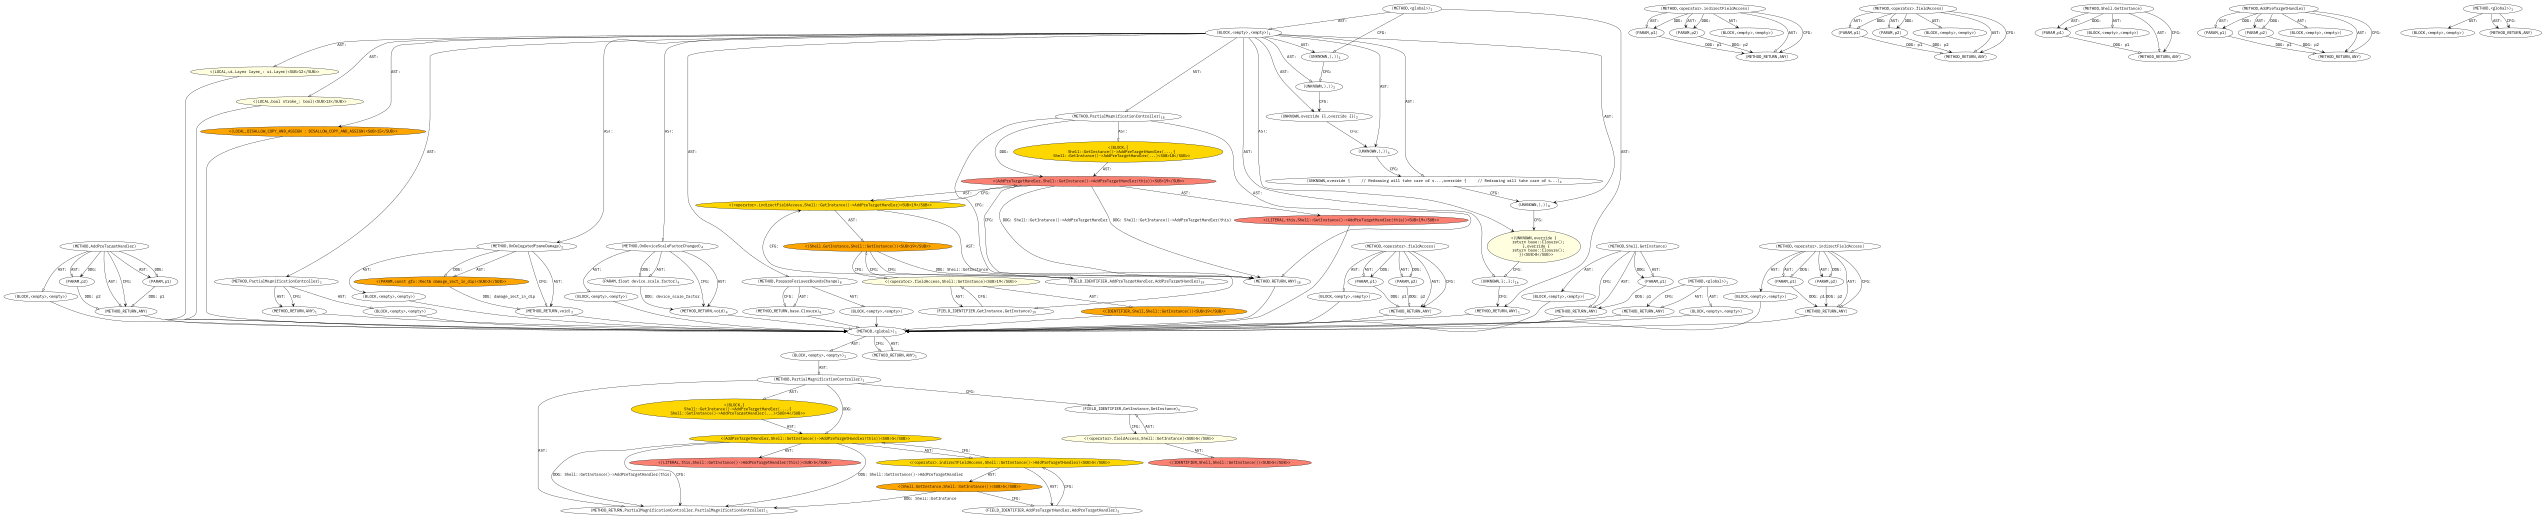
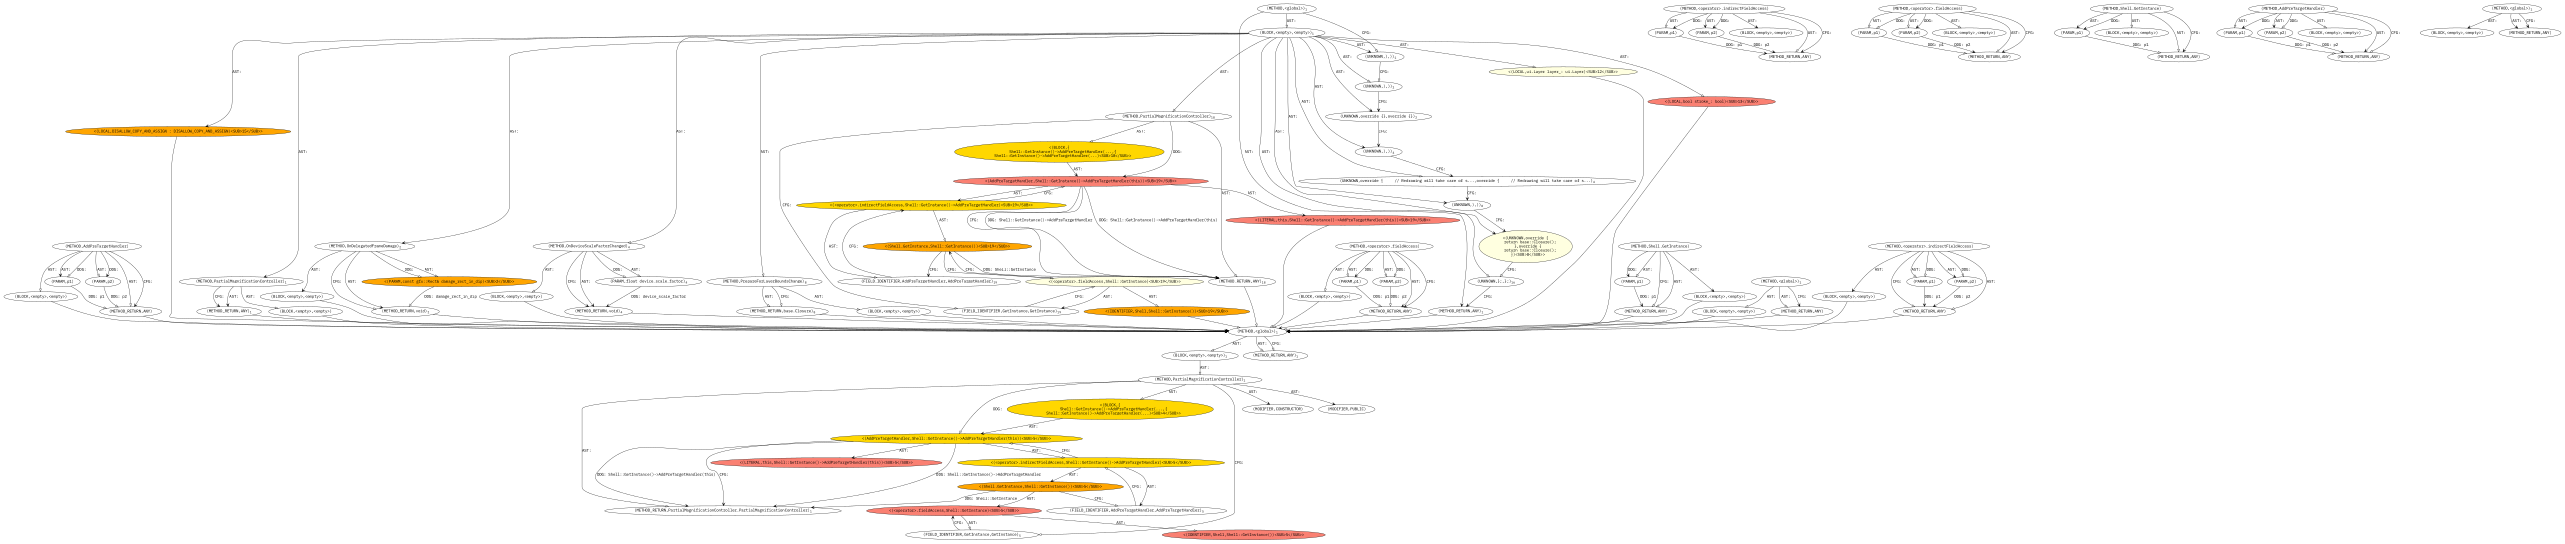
(300, 102) -> (1712, 102)
(870, 272) -> (998, 275)
none -> (1278, 409)
none -> (1347, 409)
(1149, 439) -> (954, 511)
none -> (1018, 501)
